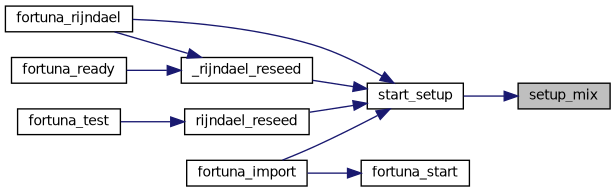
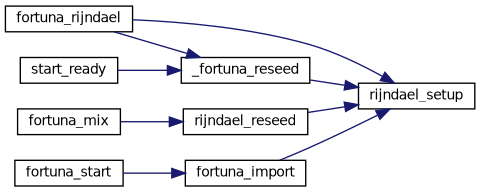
(69, 70) -> (69, 70)
(247, 70) -> (246, 70)
(415, 96) -> (417, 96)
(564, 96) -> none
(69, 122) -> (69, 122)
(327, 173) -> (147, 173)
